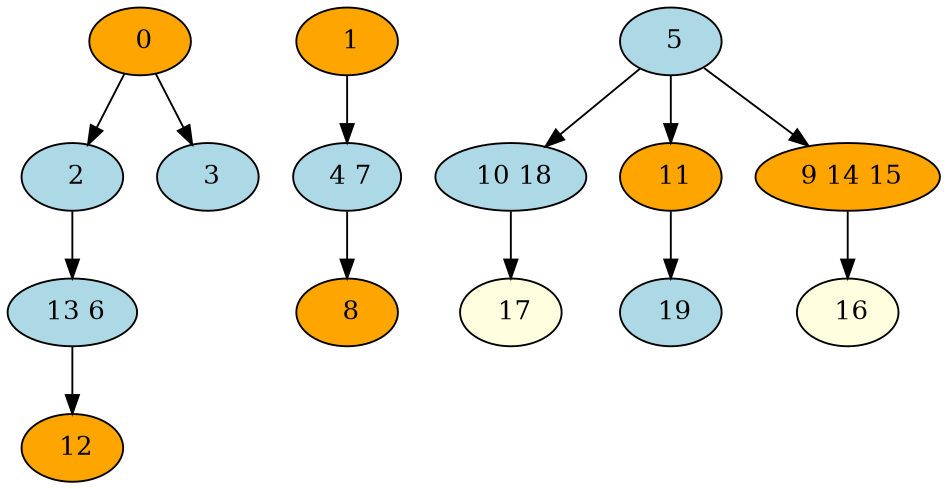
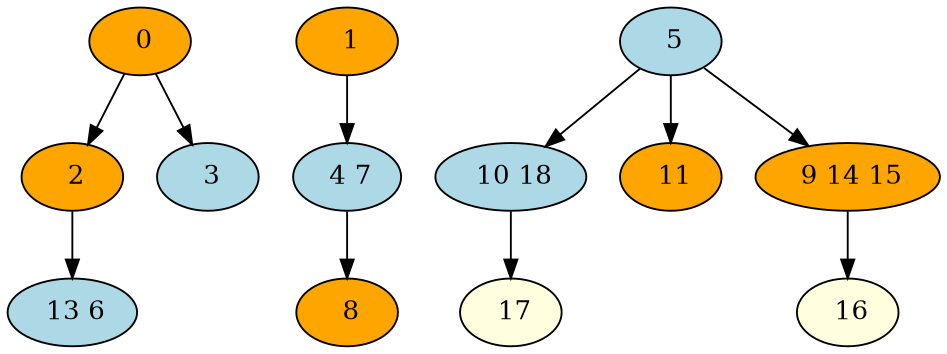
(72, 177) -> (72, 177)
(671, 312) -> none
(72, 448) -> none
